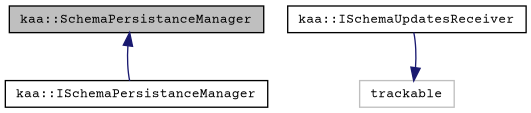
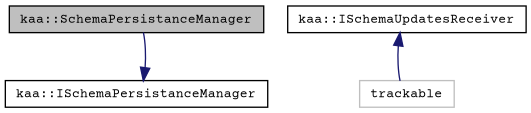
(416, 50) -> (398, 63)
(128, 63) -> (145, 50)
